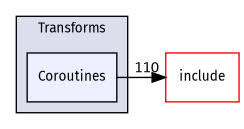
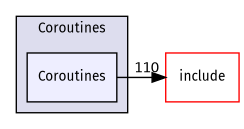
(72, 29) -> (72, 29)
